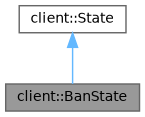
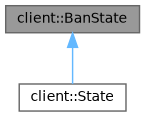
(73, 66) -> (73, 66)
